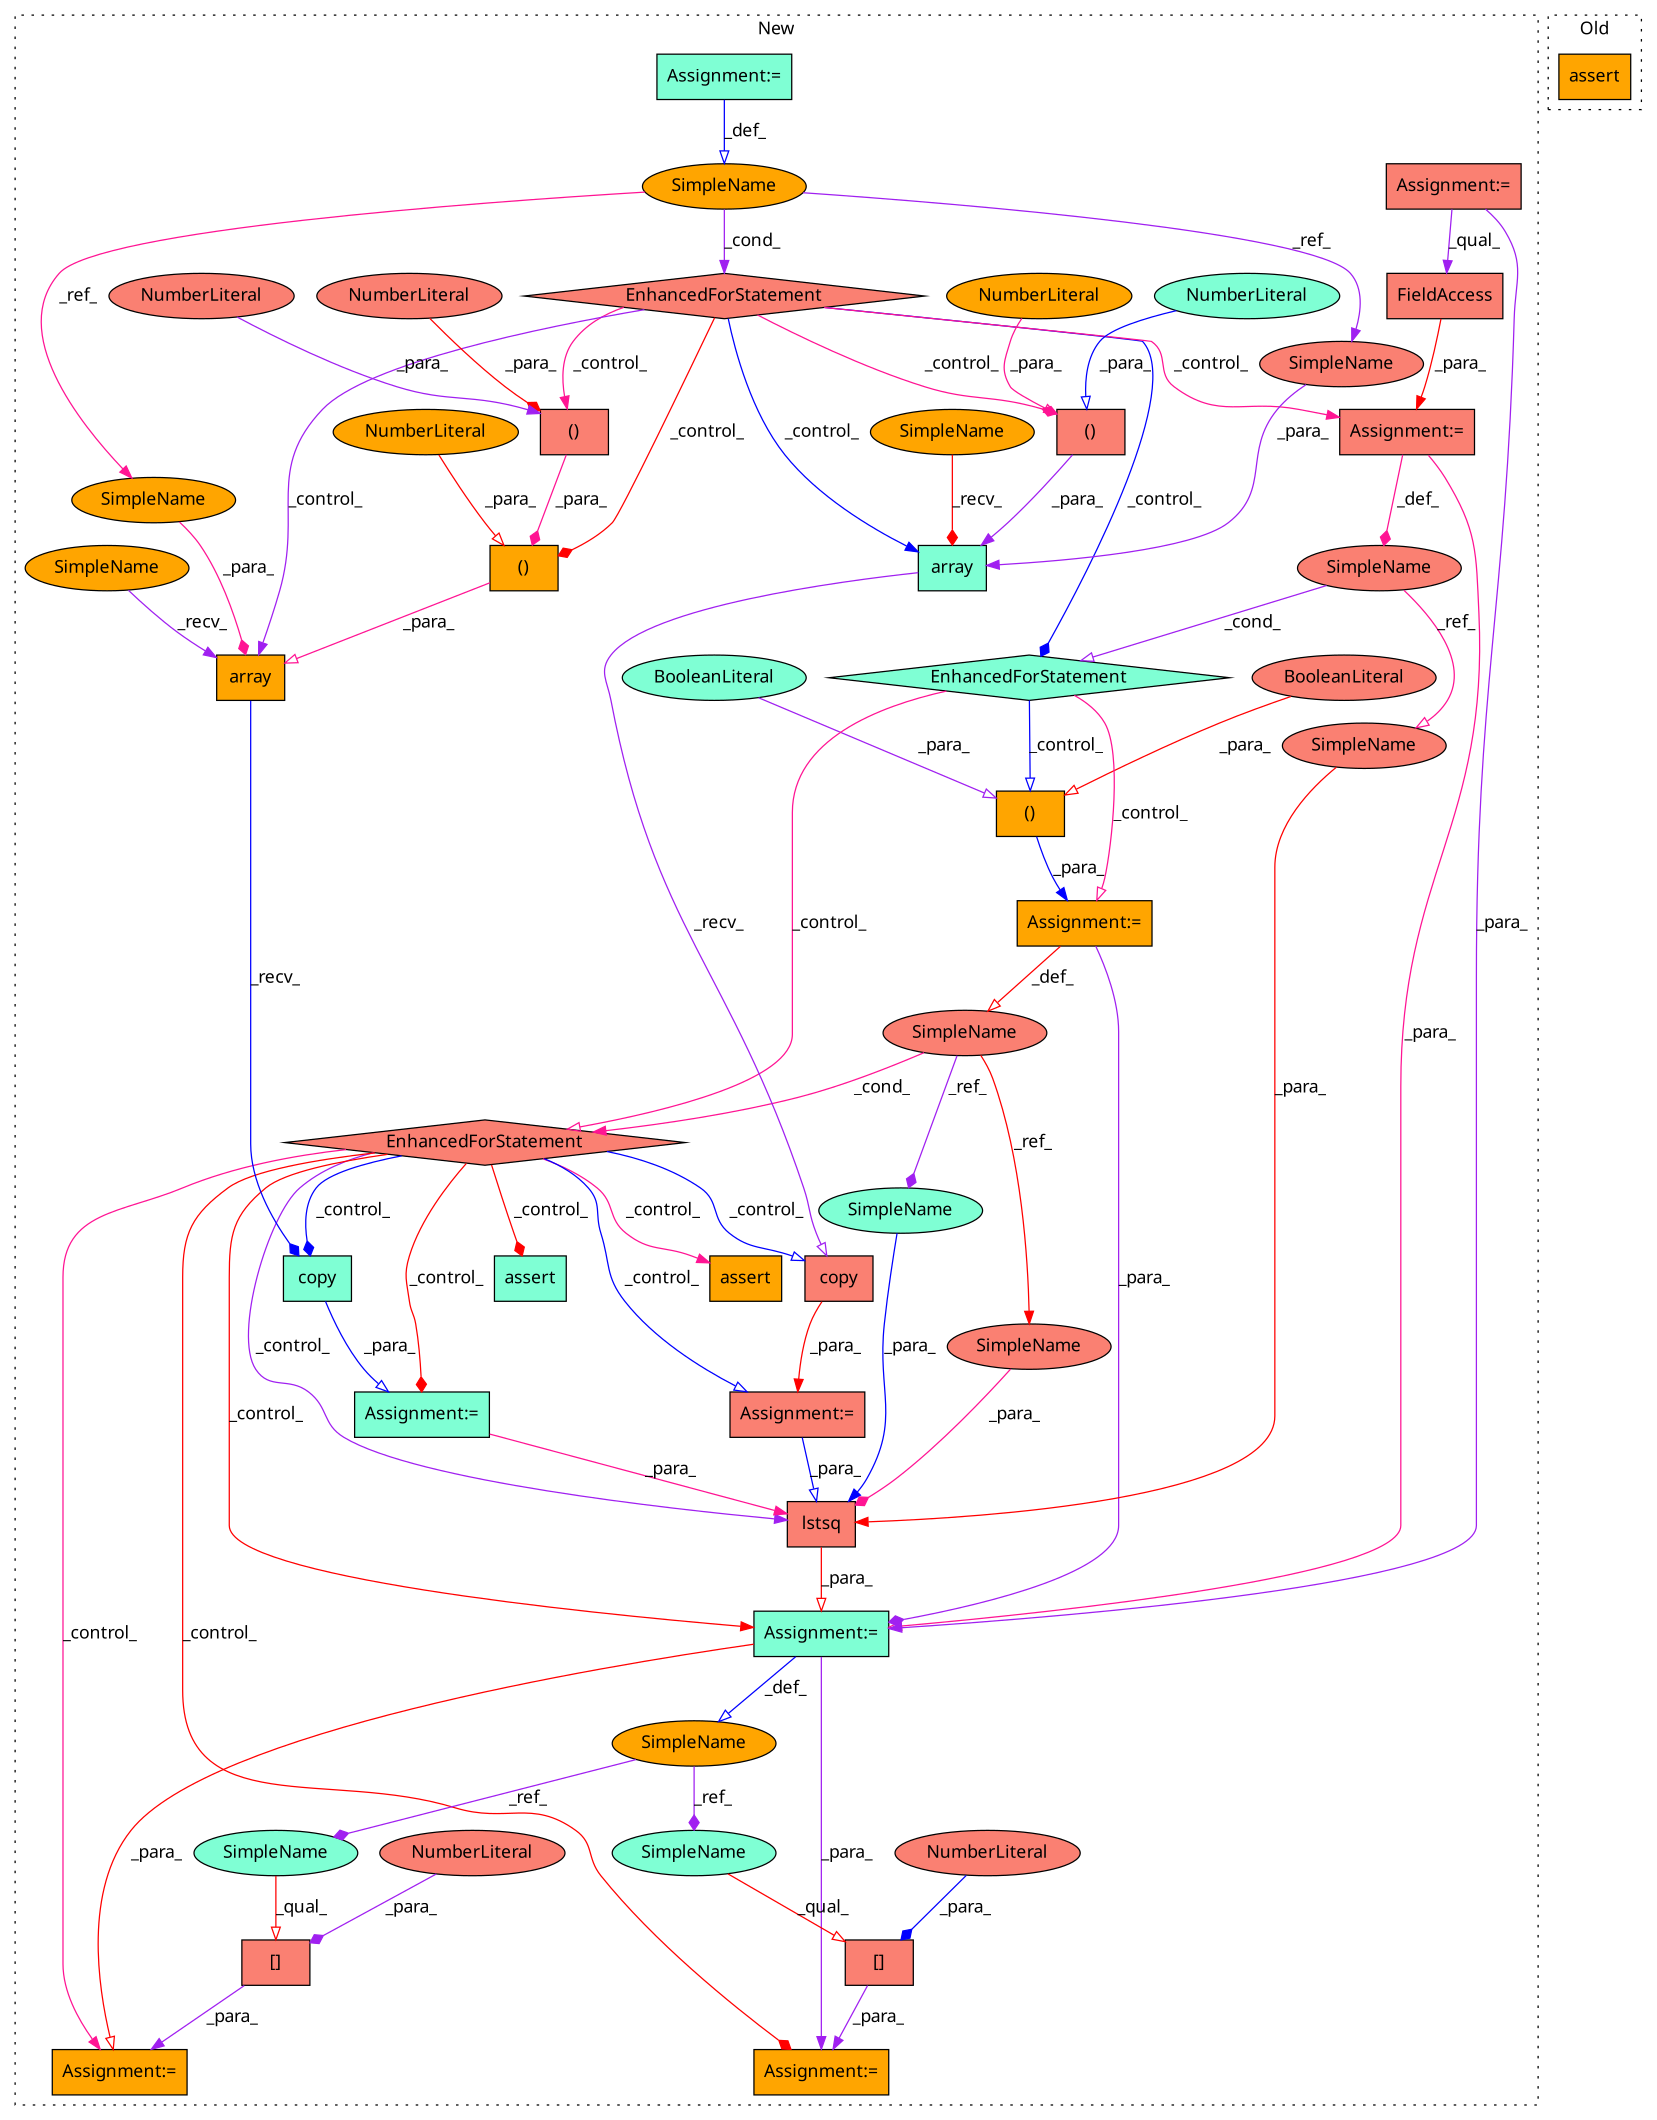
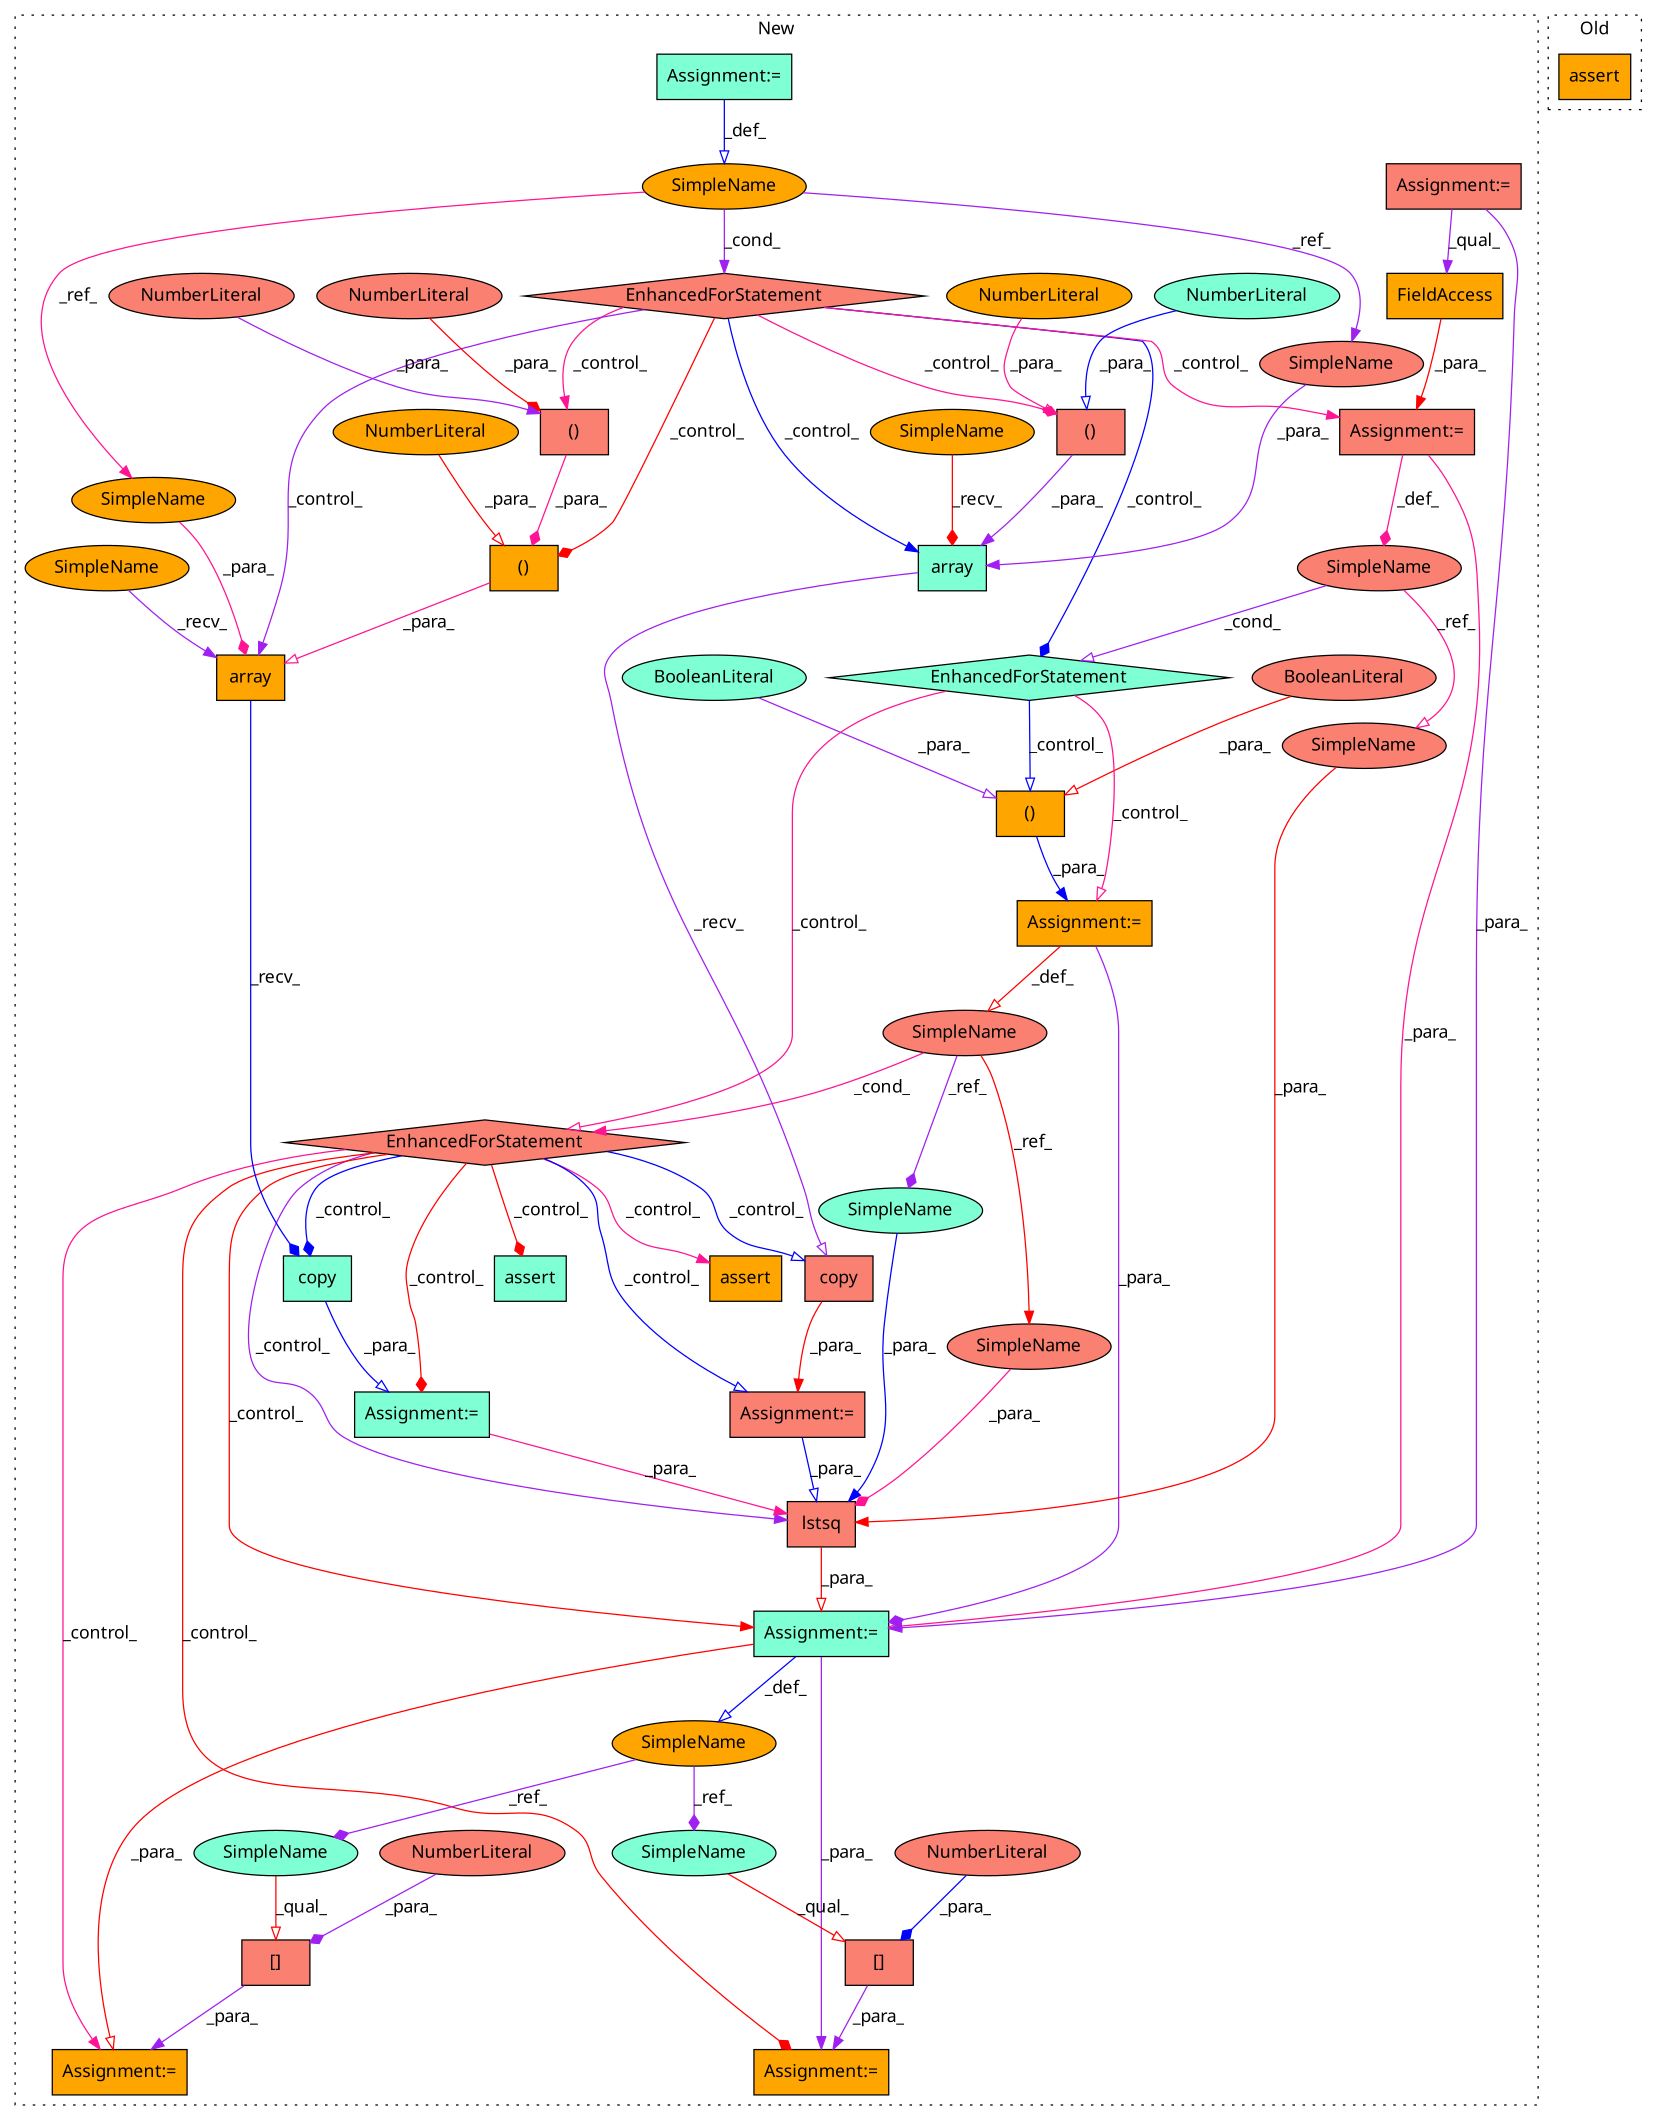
(1445, 296) -> (1445, 296)
